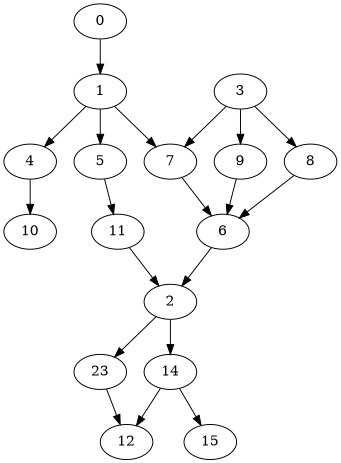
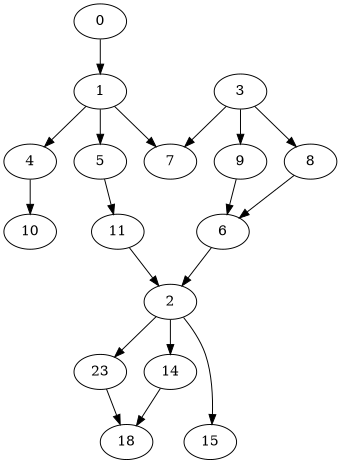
(194, 193) -> none
(188, 403) -> (208, 363)
(127, 442) -> (127, 442)
